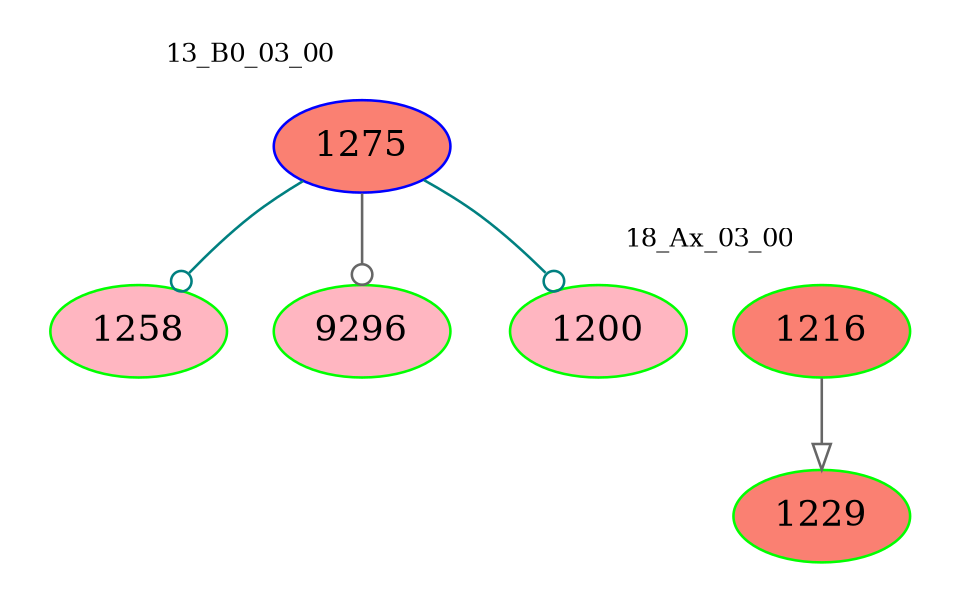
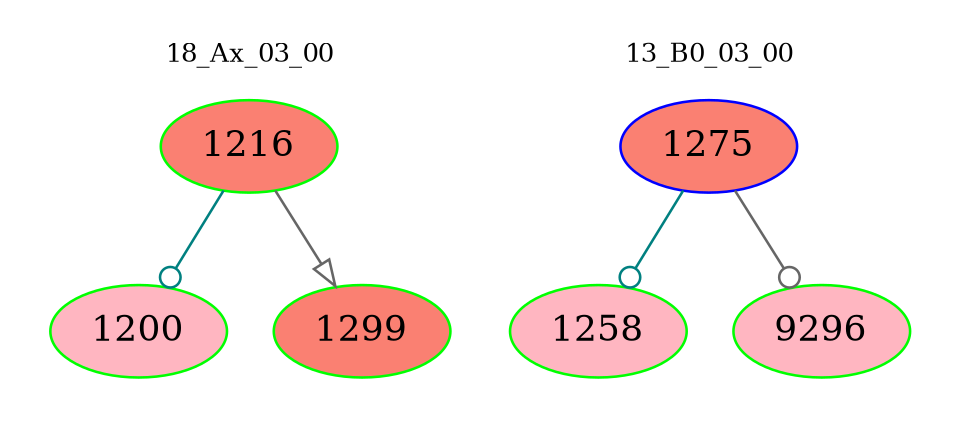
(506, 236) -> (200, 229)
(822, 516) -> (362, 331)
